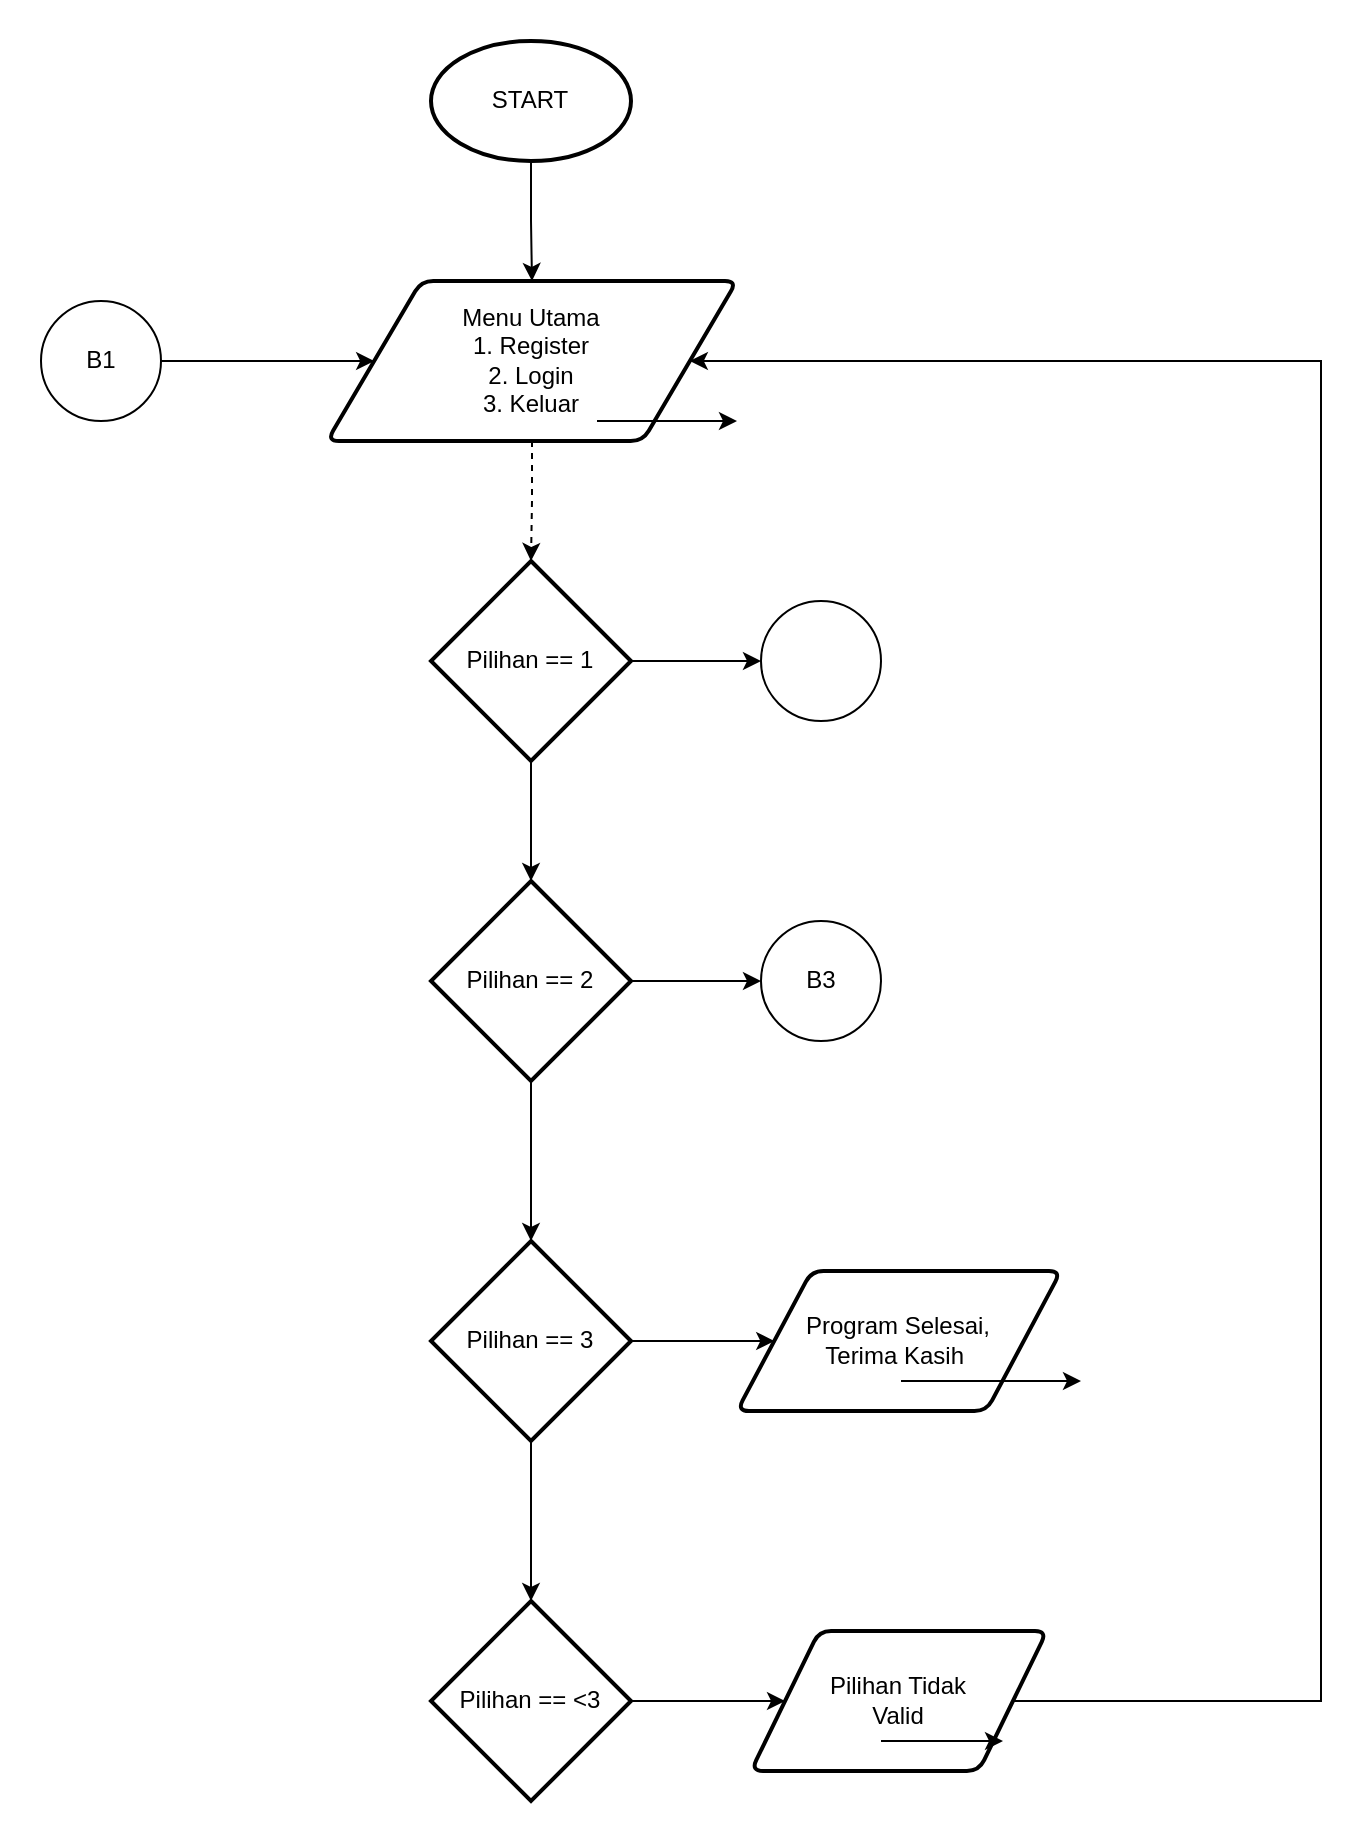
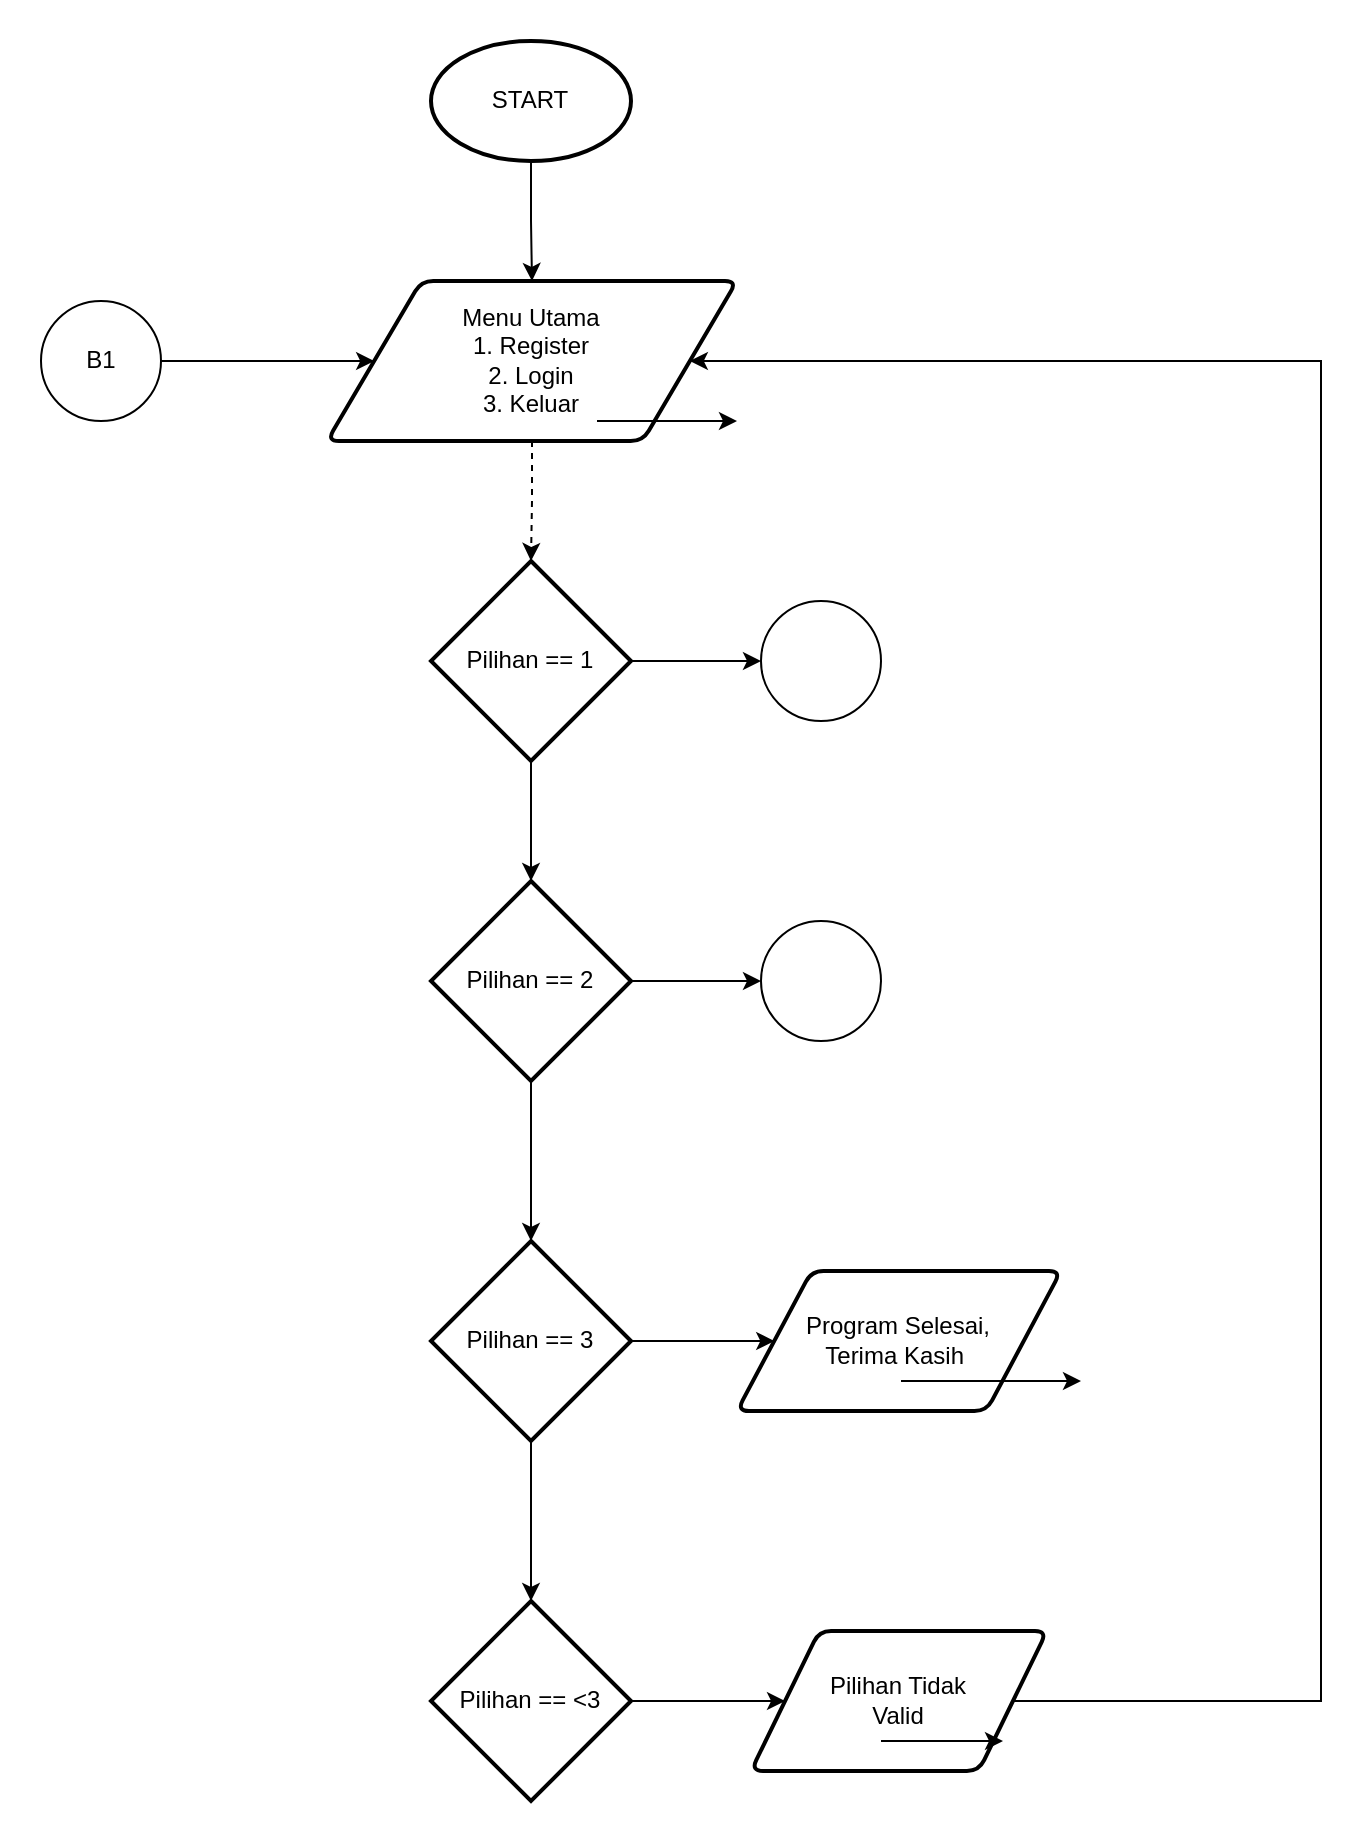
(821, 981) -> none
